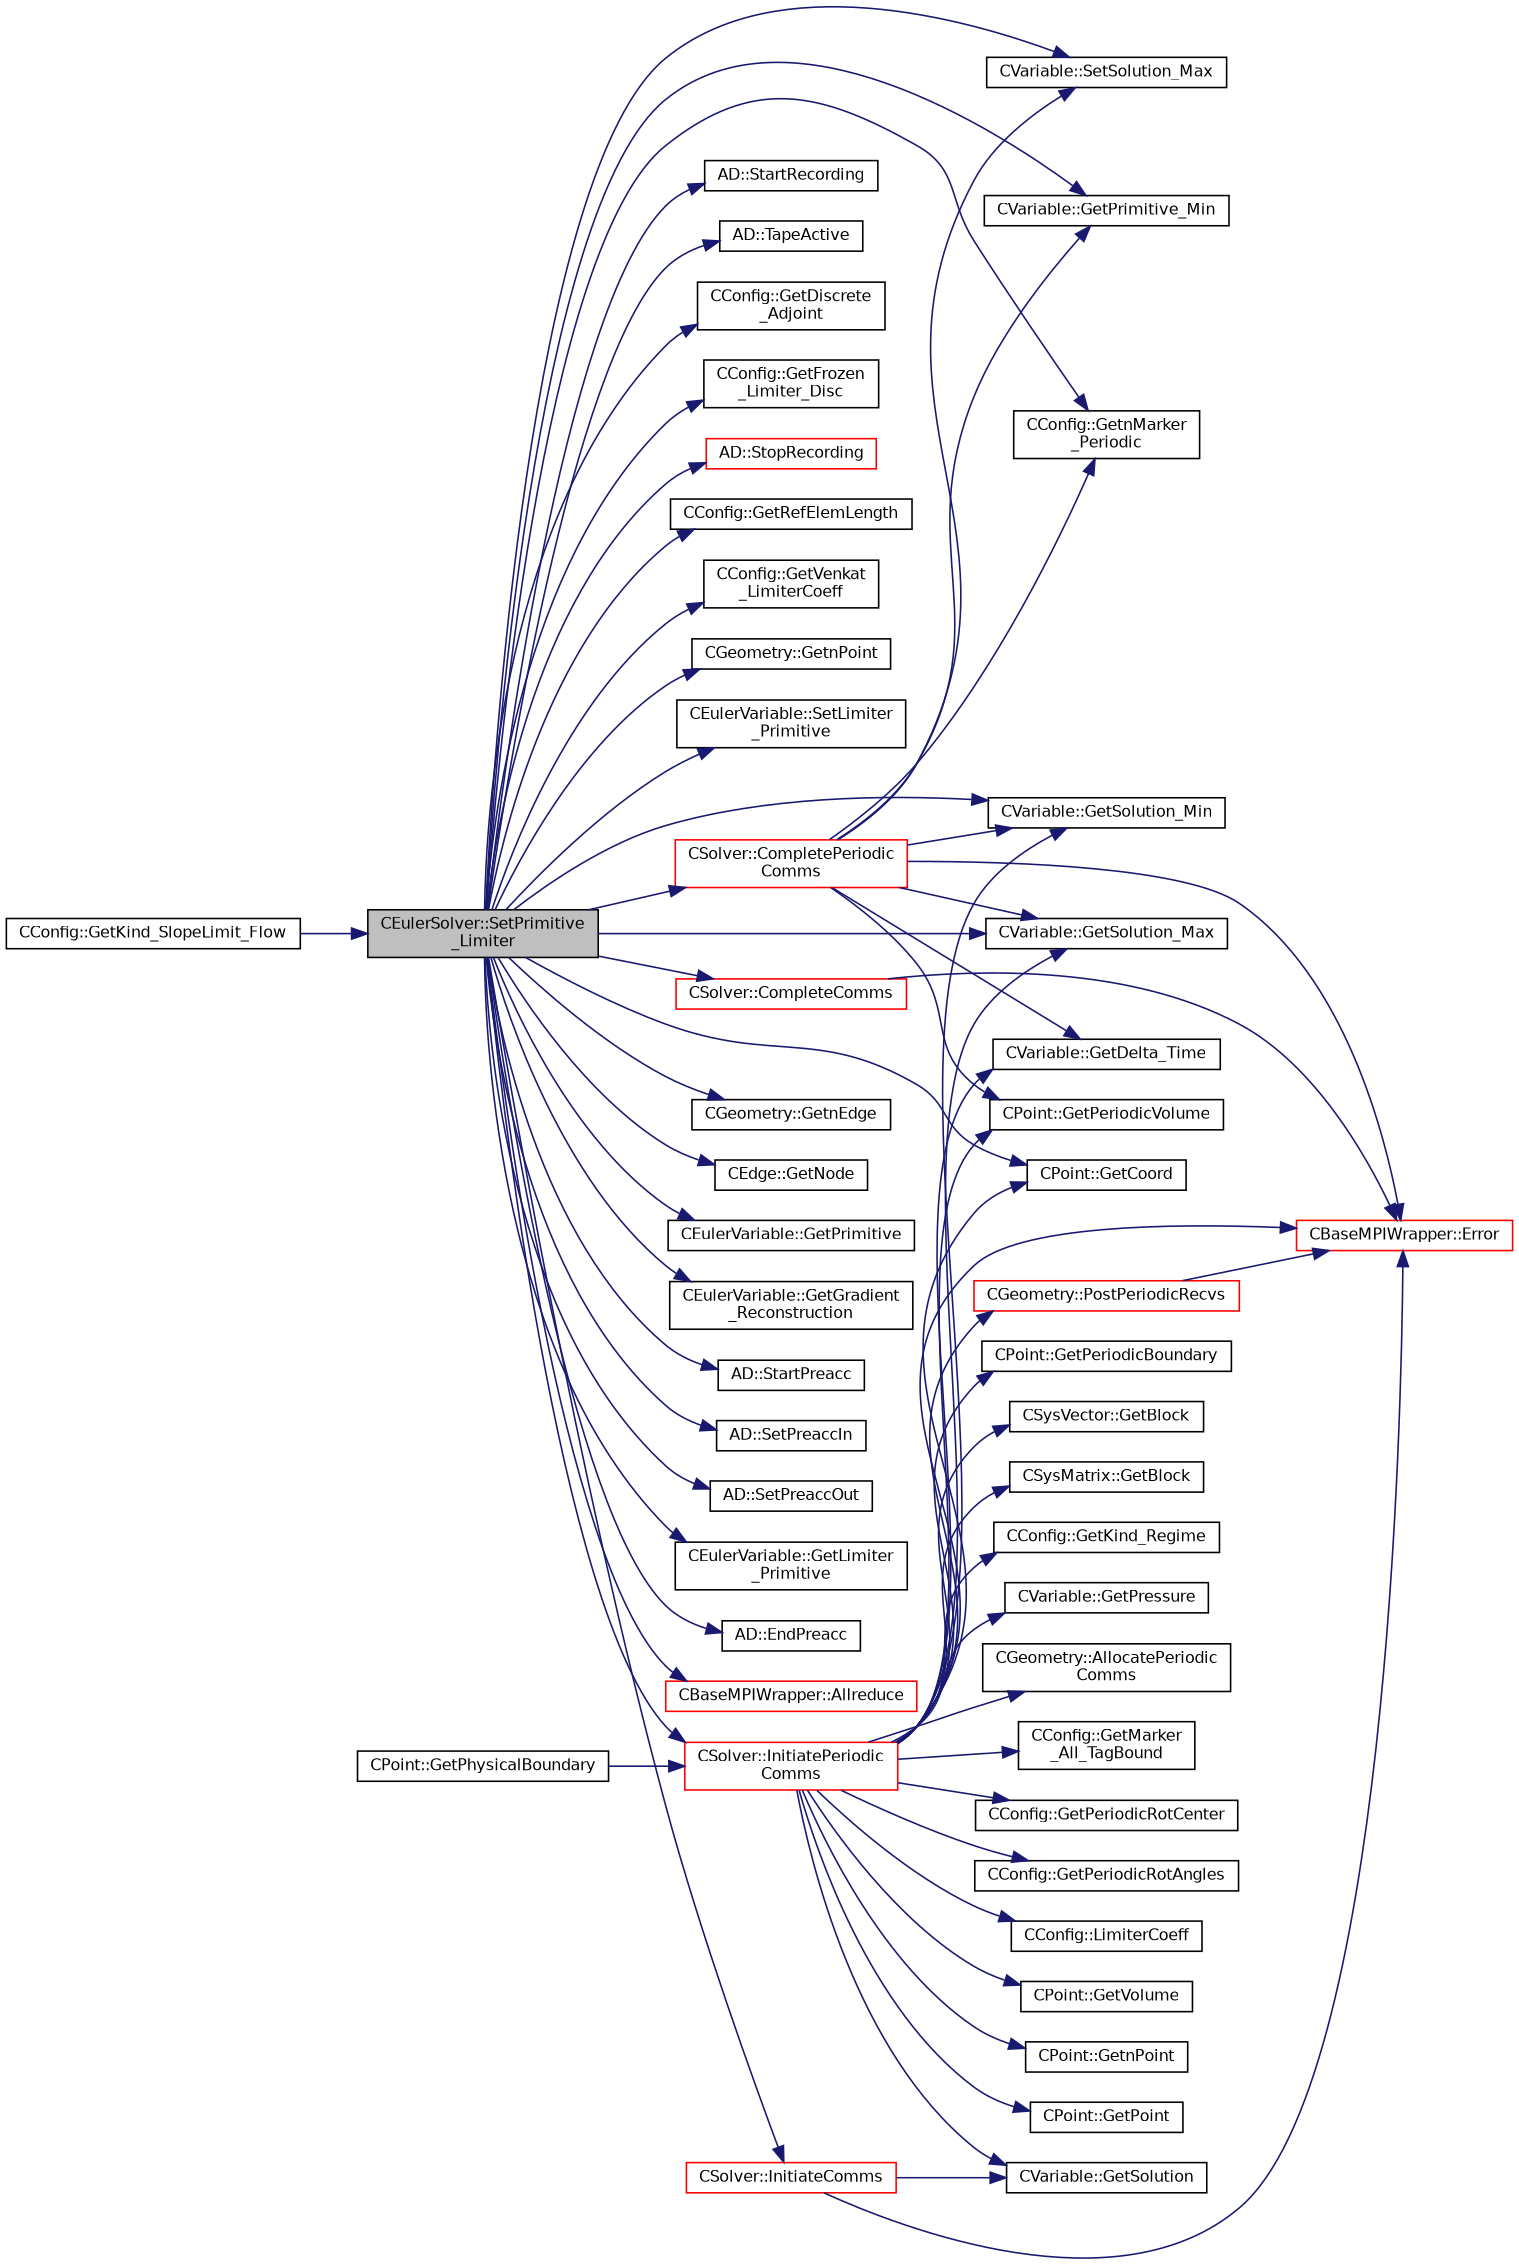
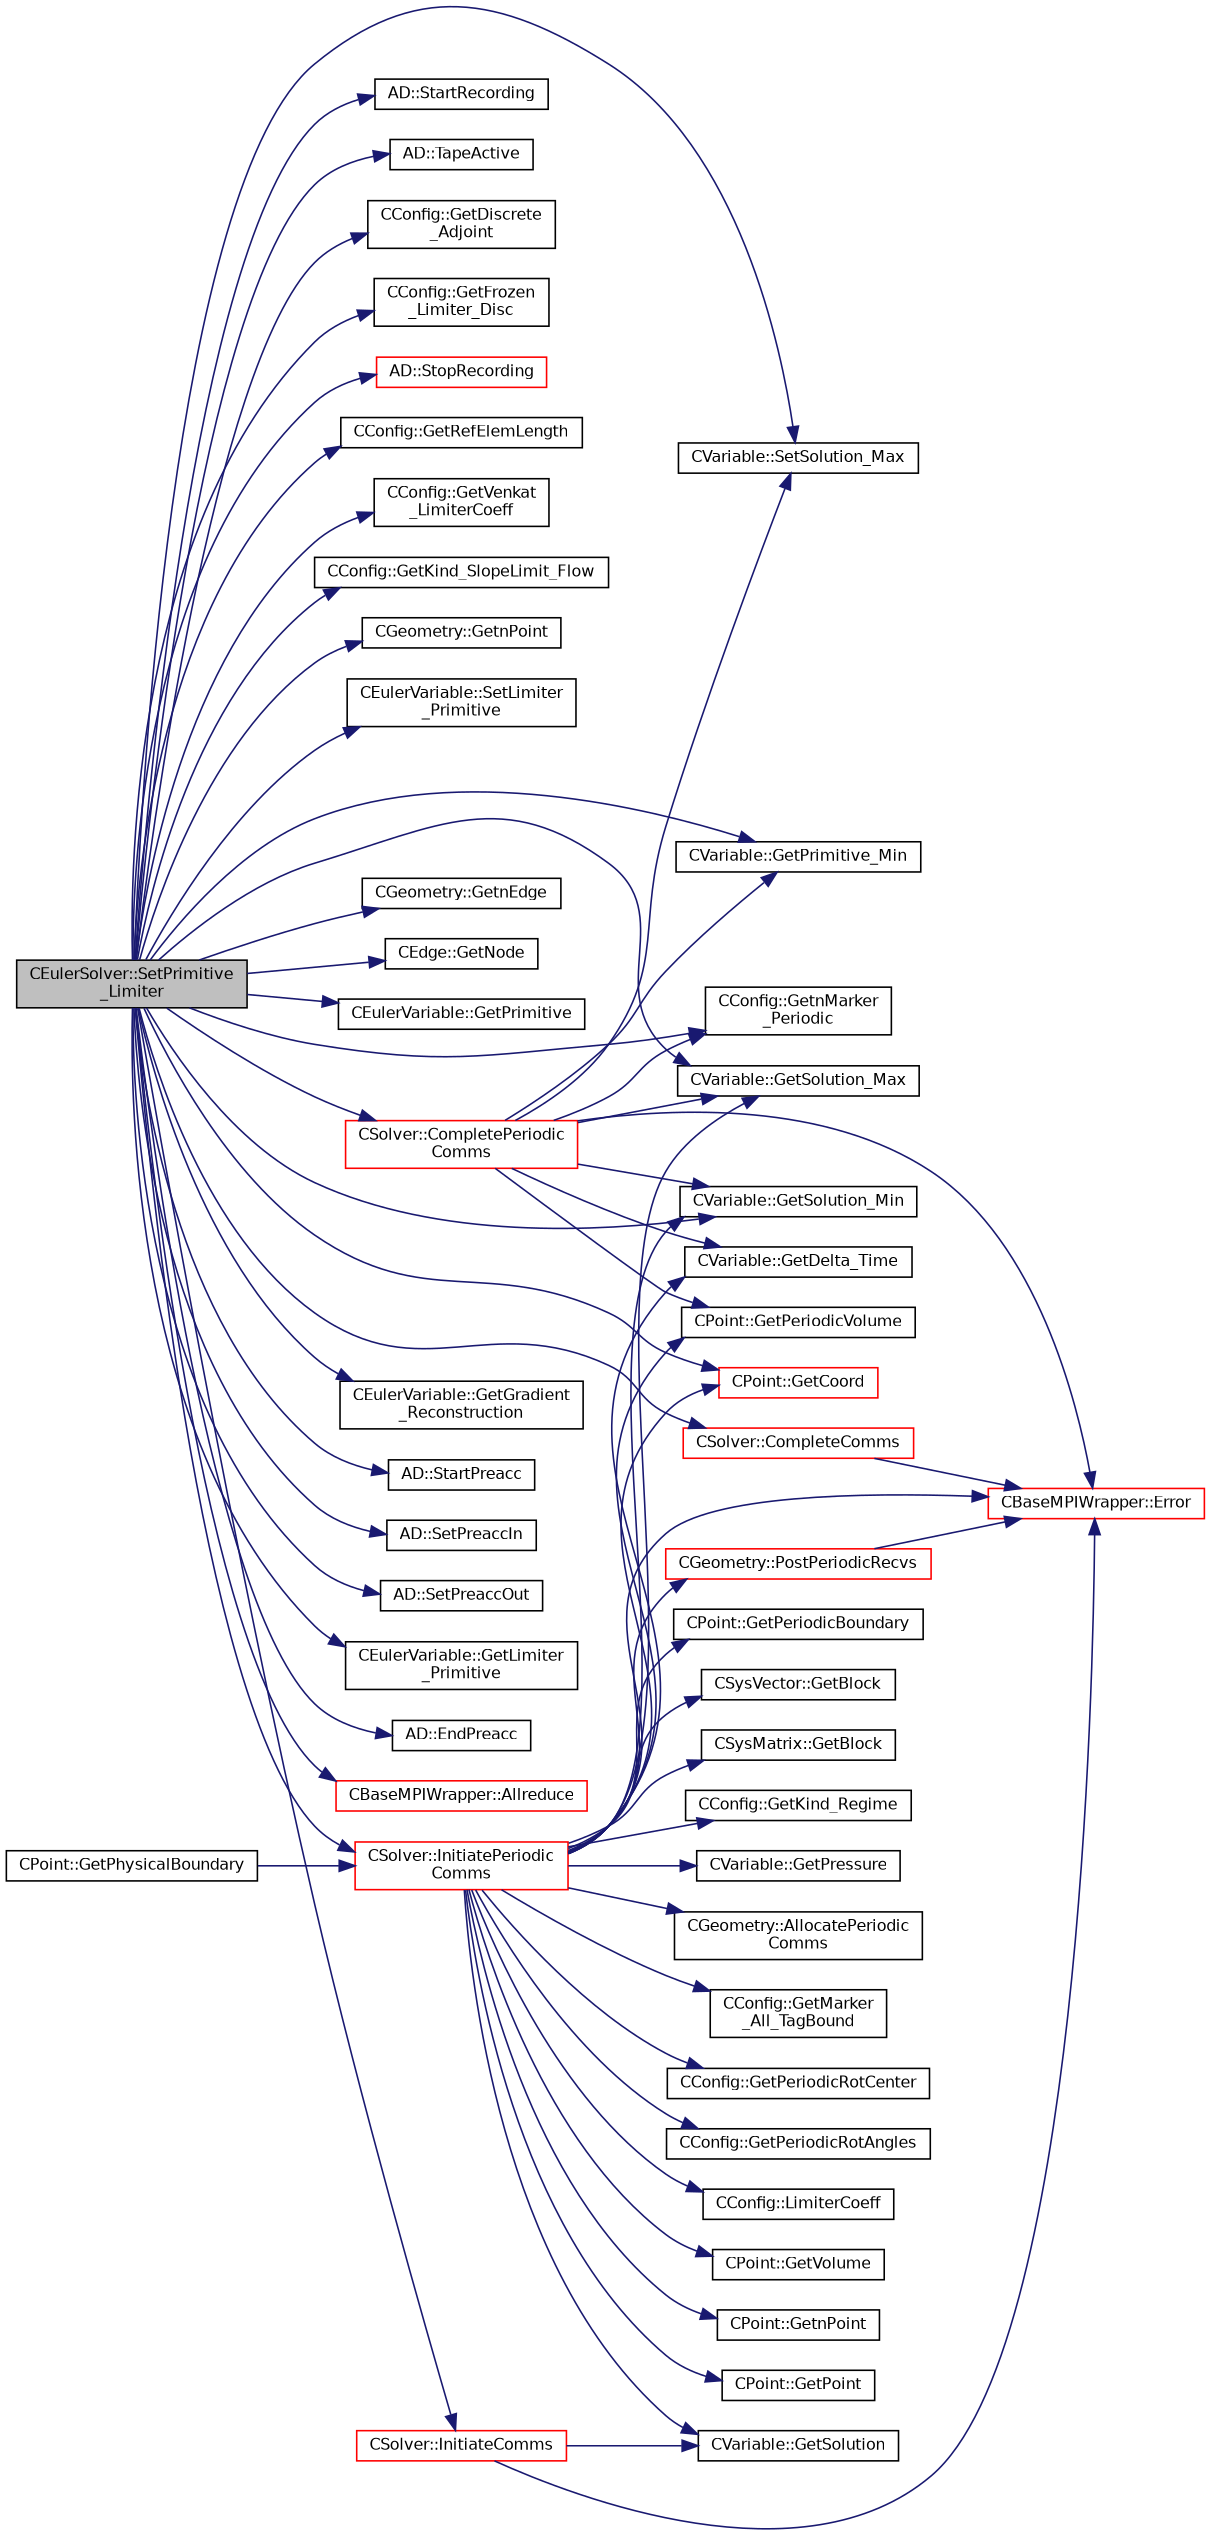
(326, 934) -> (199, 760)
(1107, 1175) -> (798, 1383)
